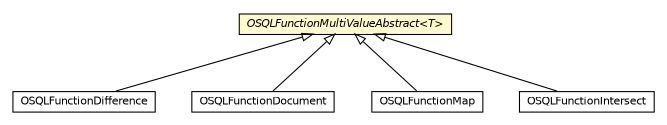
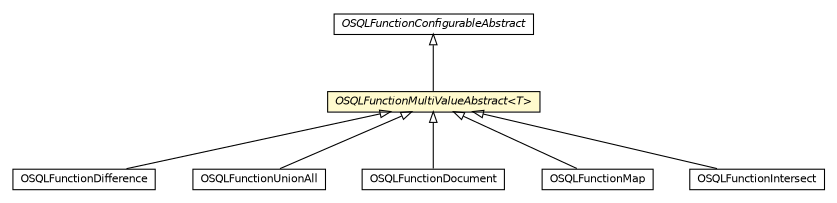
none -> (433, 24)
none -> (259, 179)
